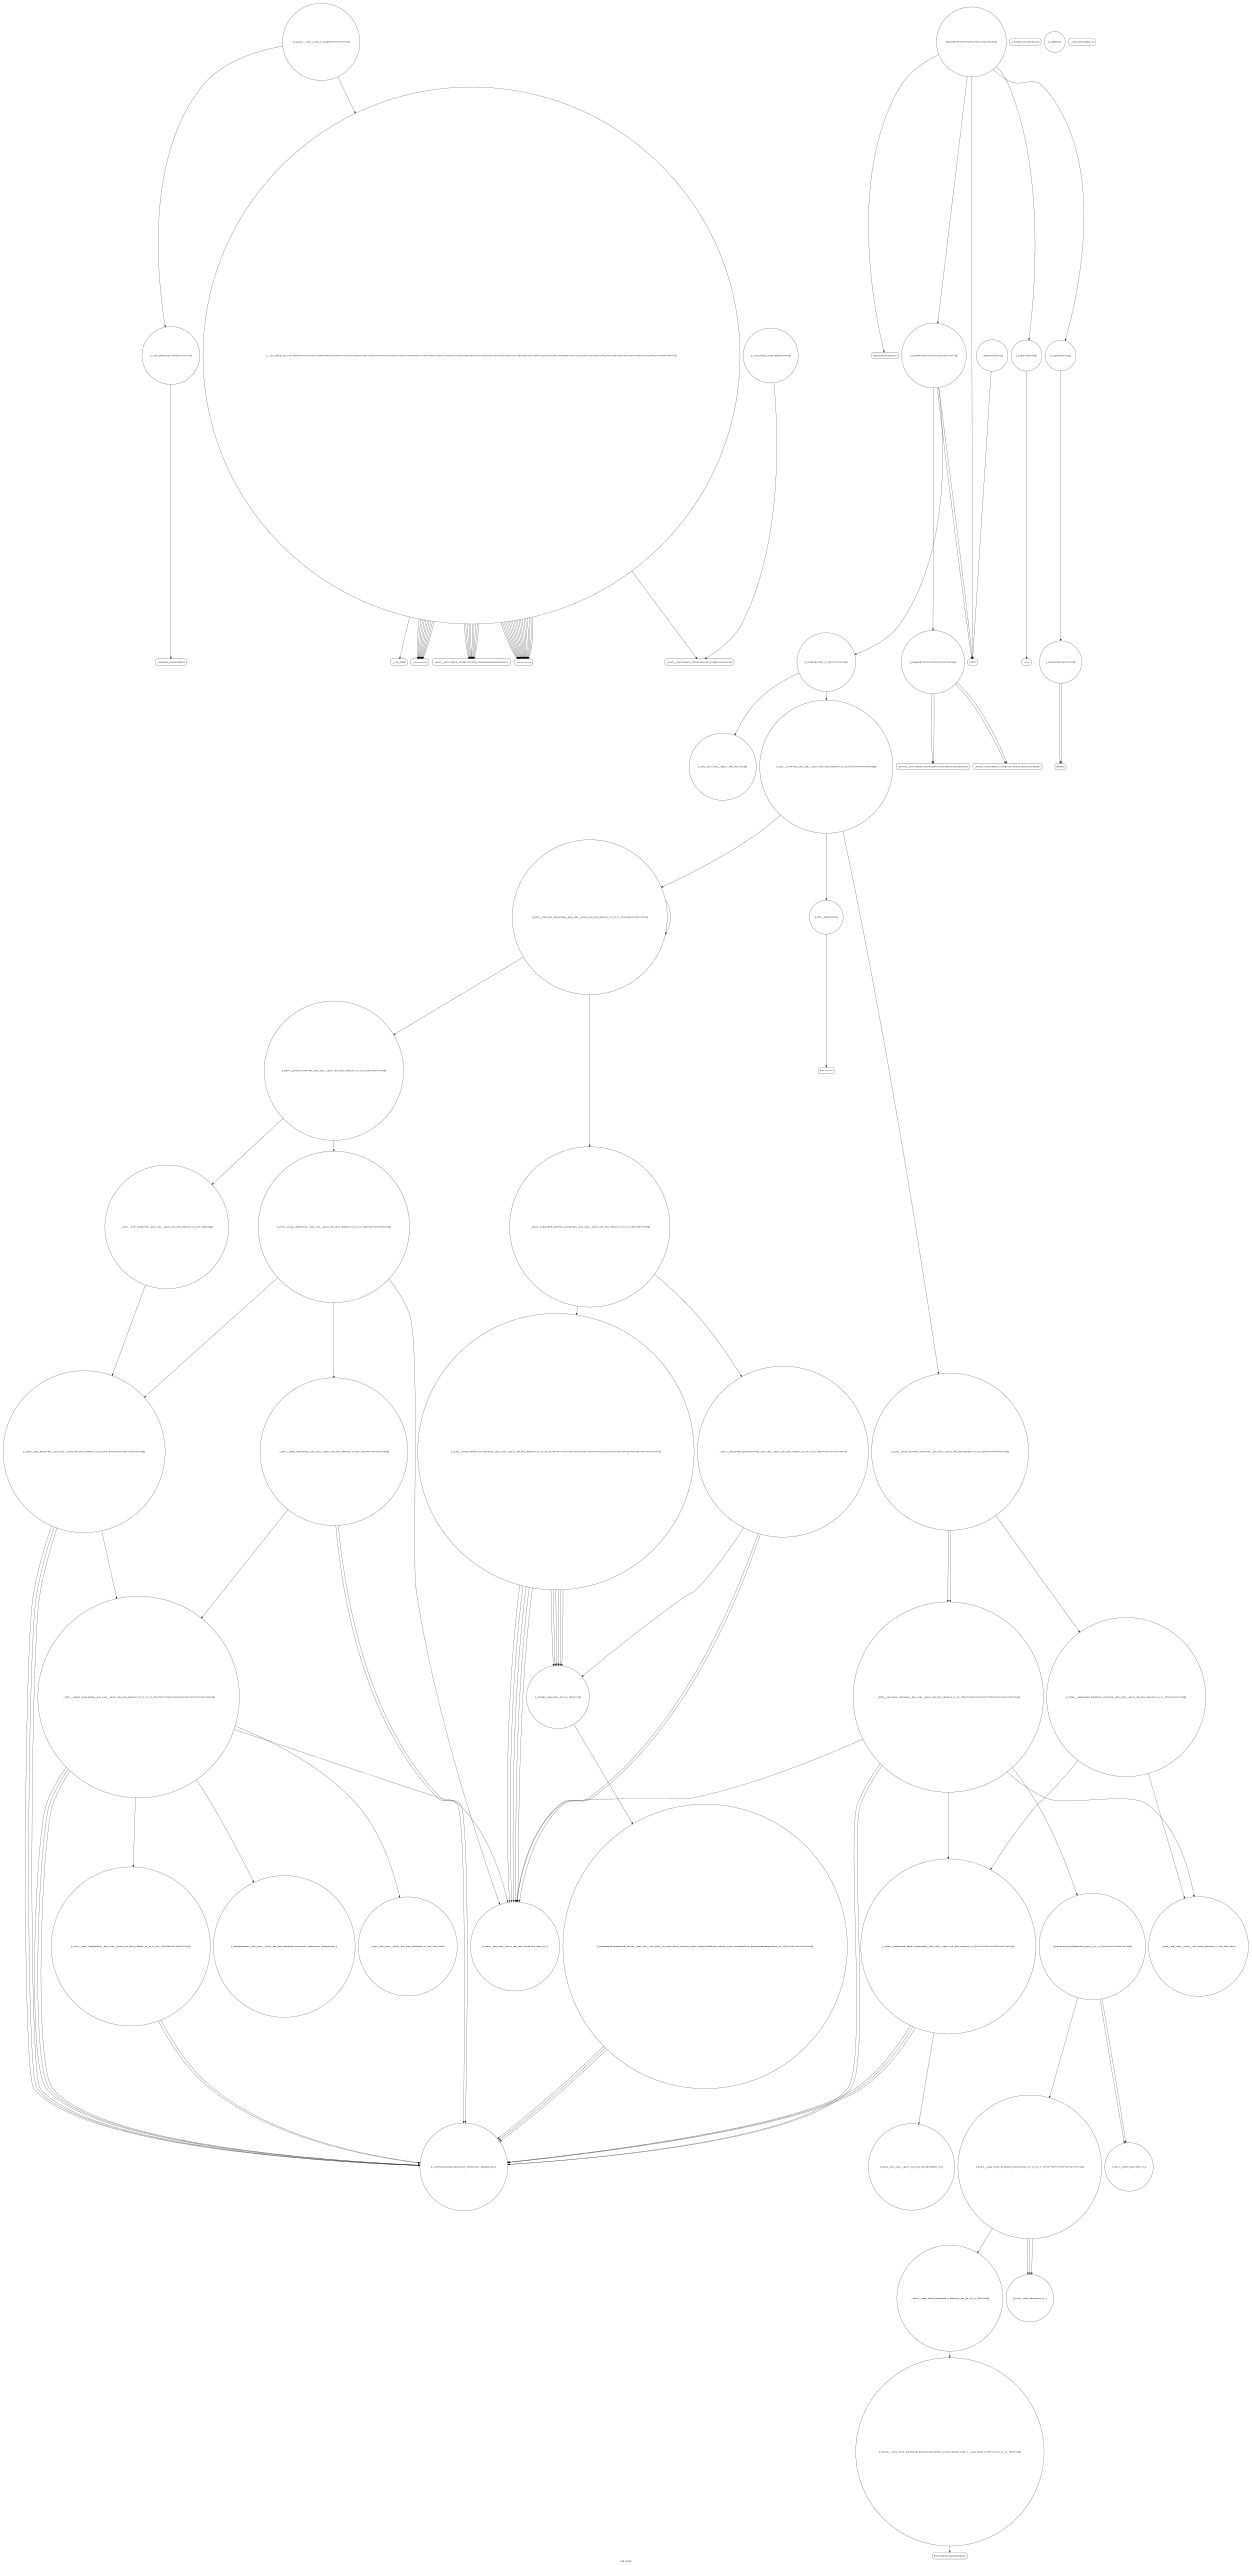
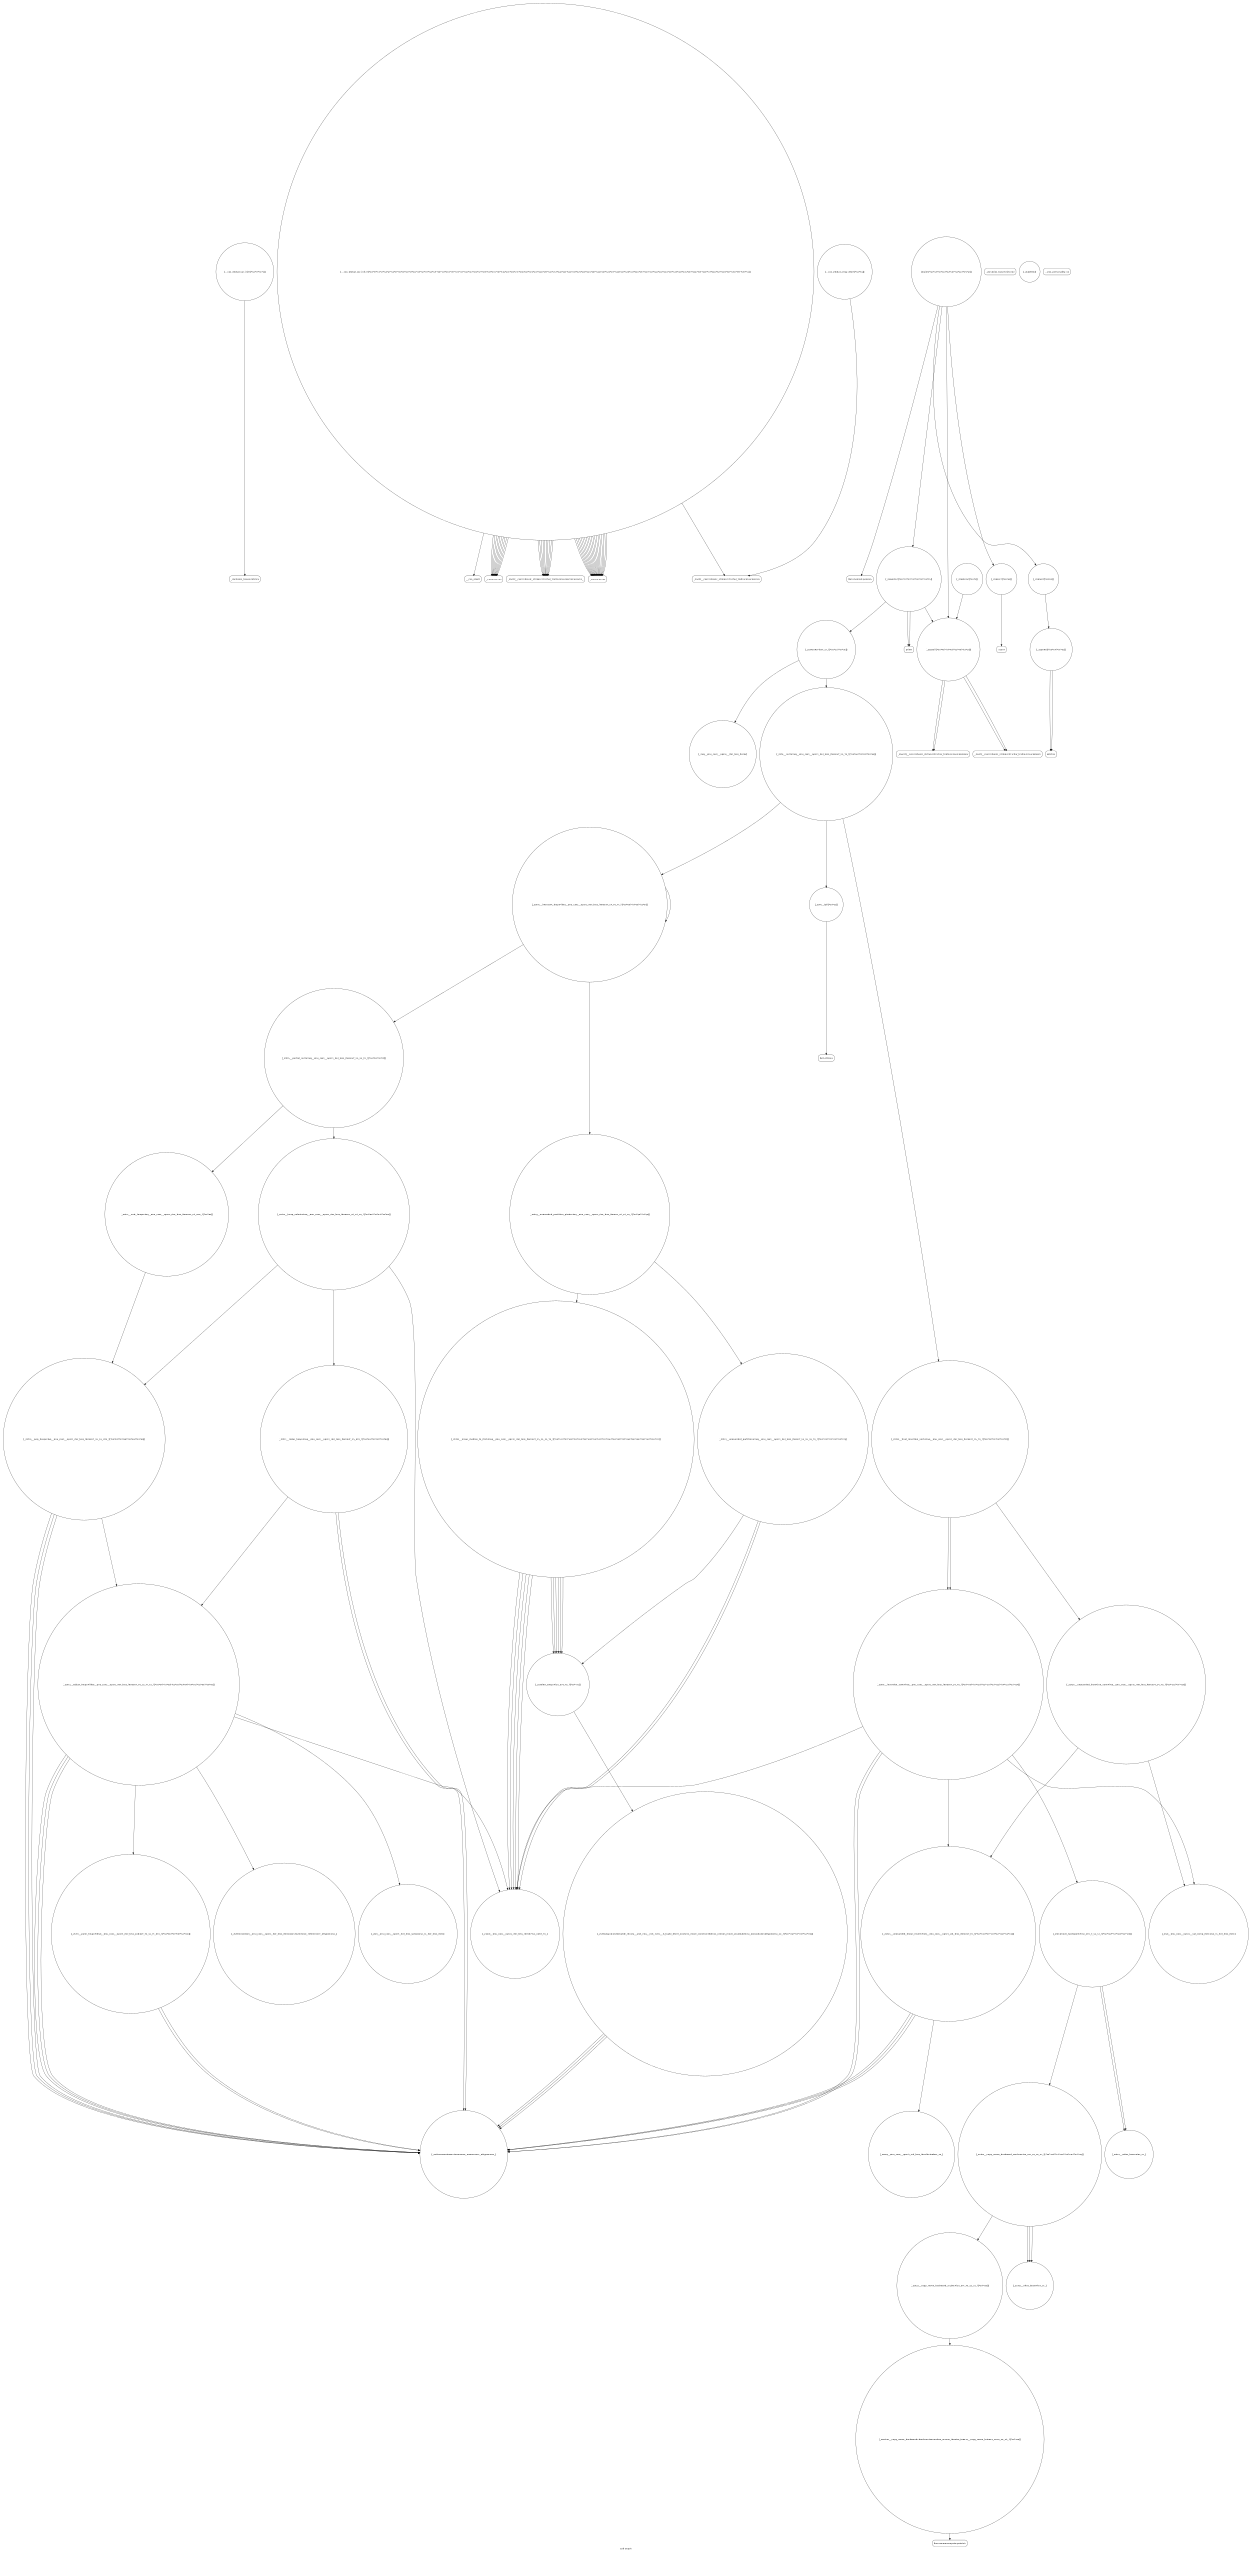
(321, 42) -> none
(972, 367) -> (947, 461)
(982, 514) -> (960, 606)
